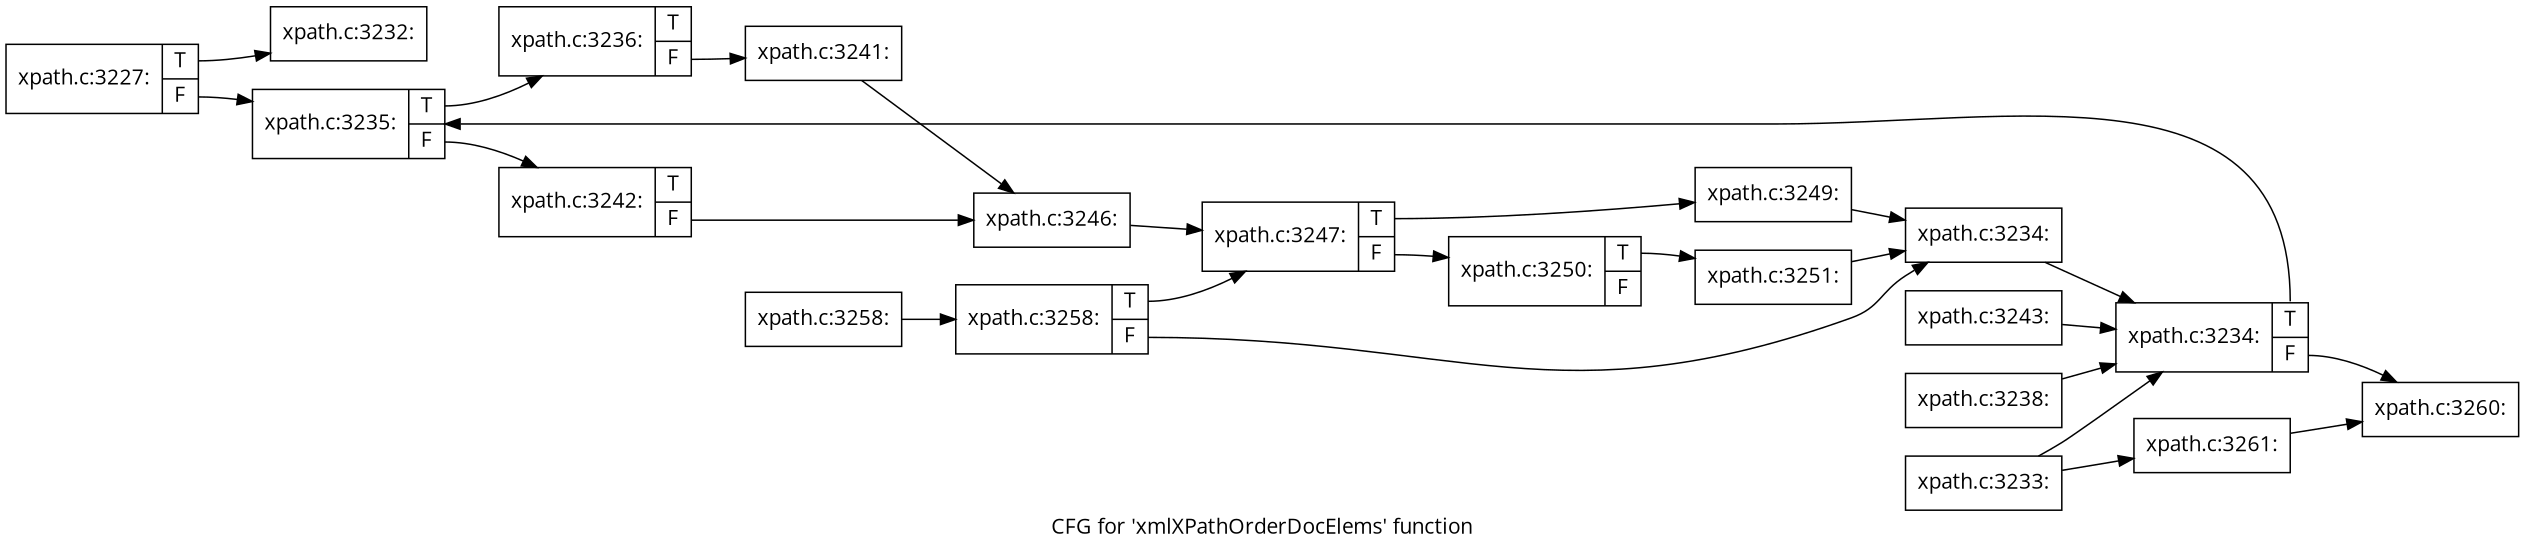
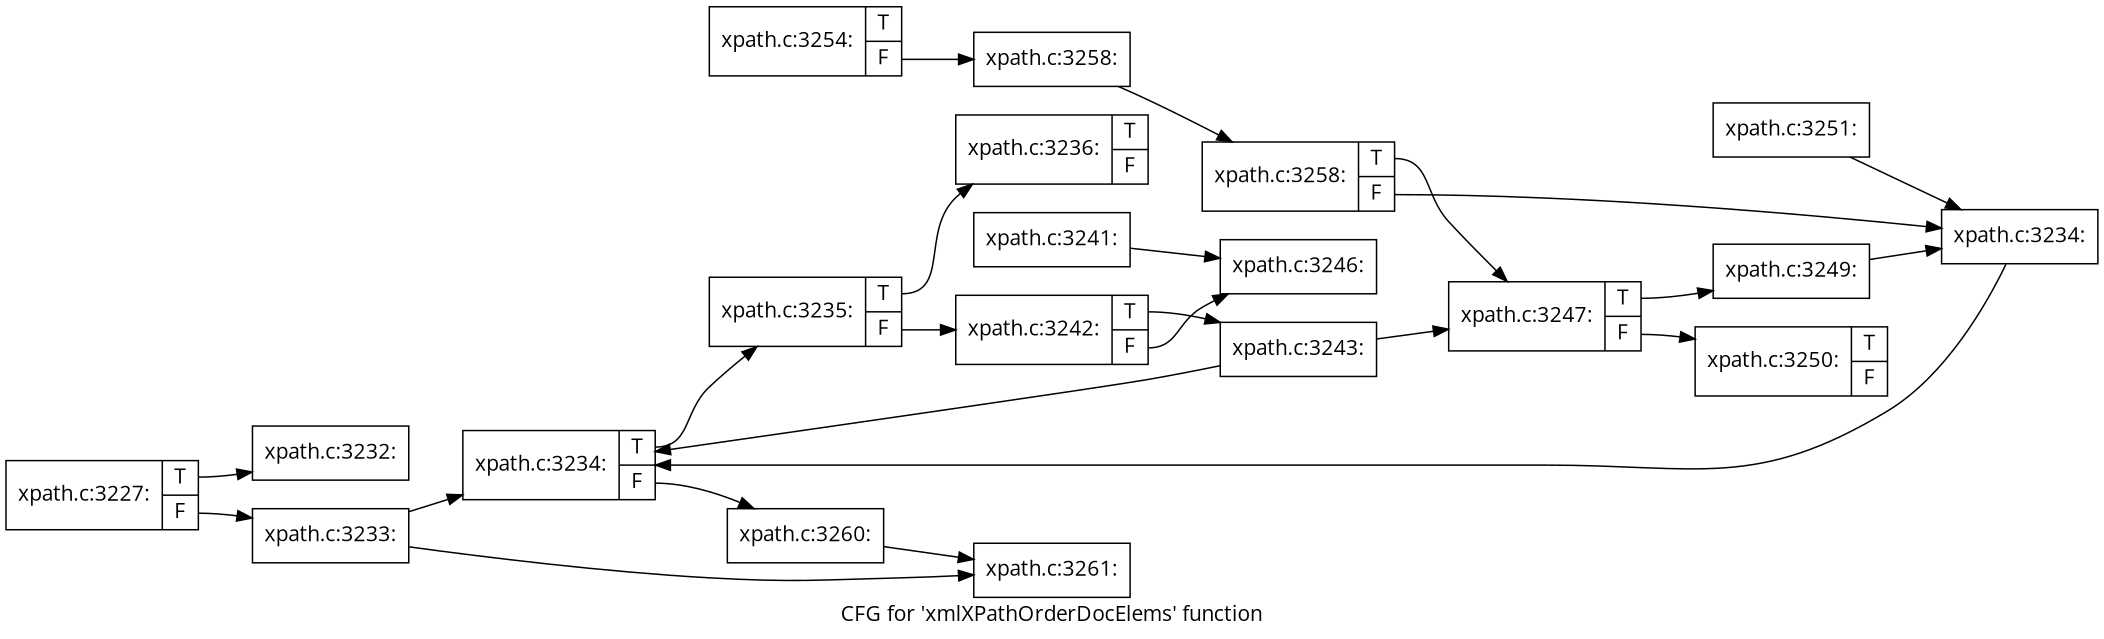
none -> (805, 41)
(711, 59) -> none
(218, 98) -> (218, 514)
(1159, 227) -> (1405, 335)
(1660, 254) -> none
none -> (1177, 314)
(1984, 400) -> none
(2319, 429) -> (921, 552)
